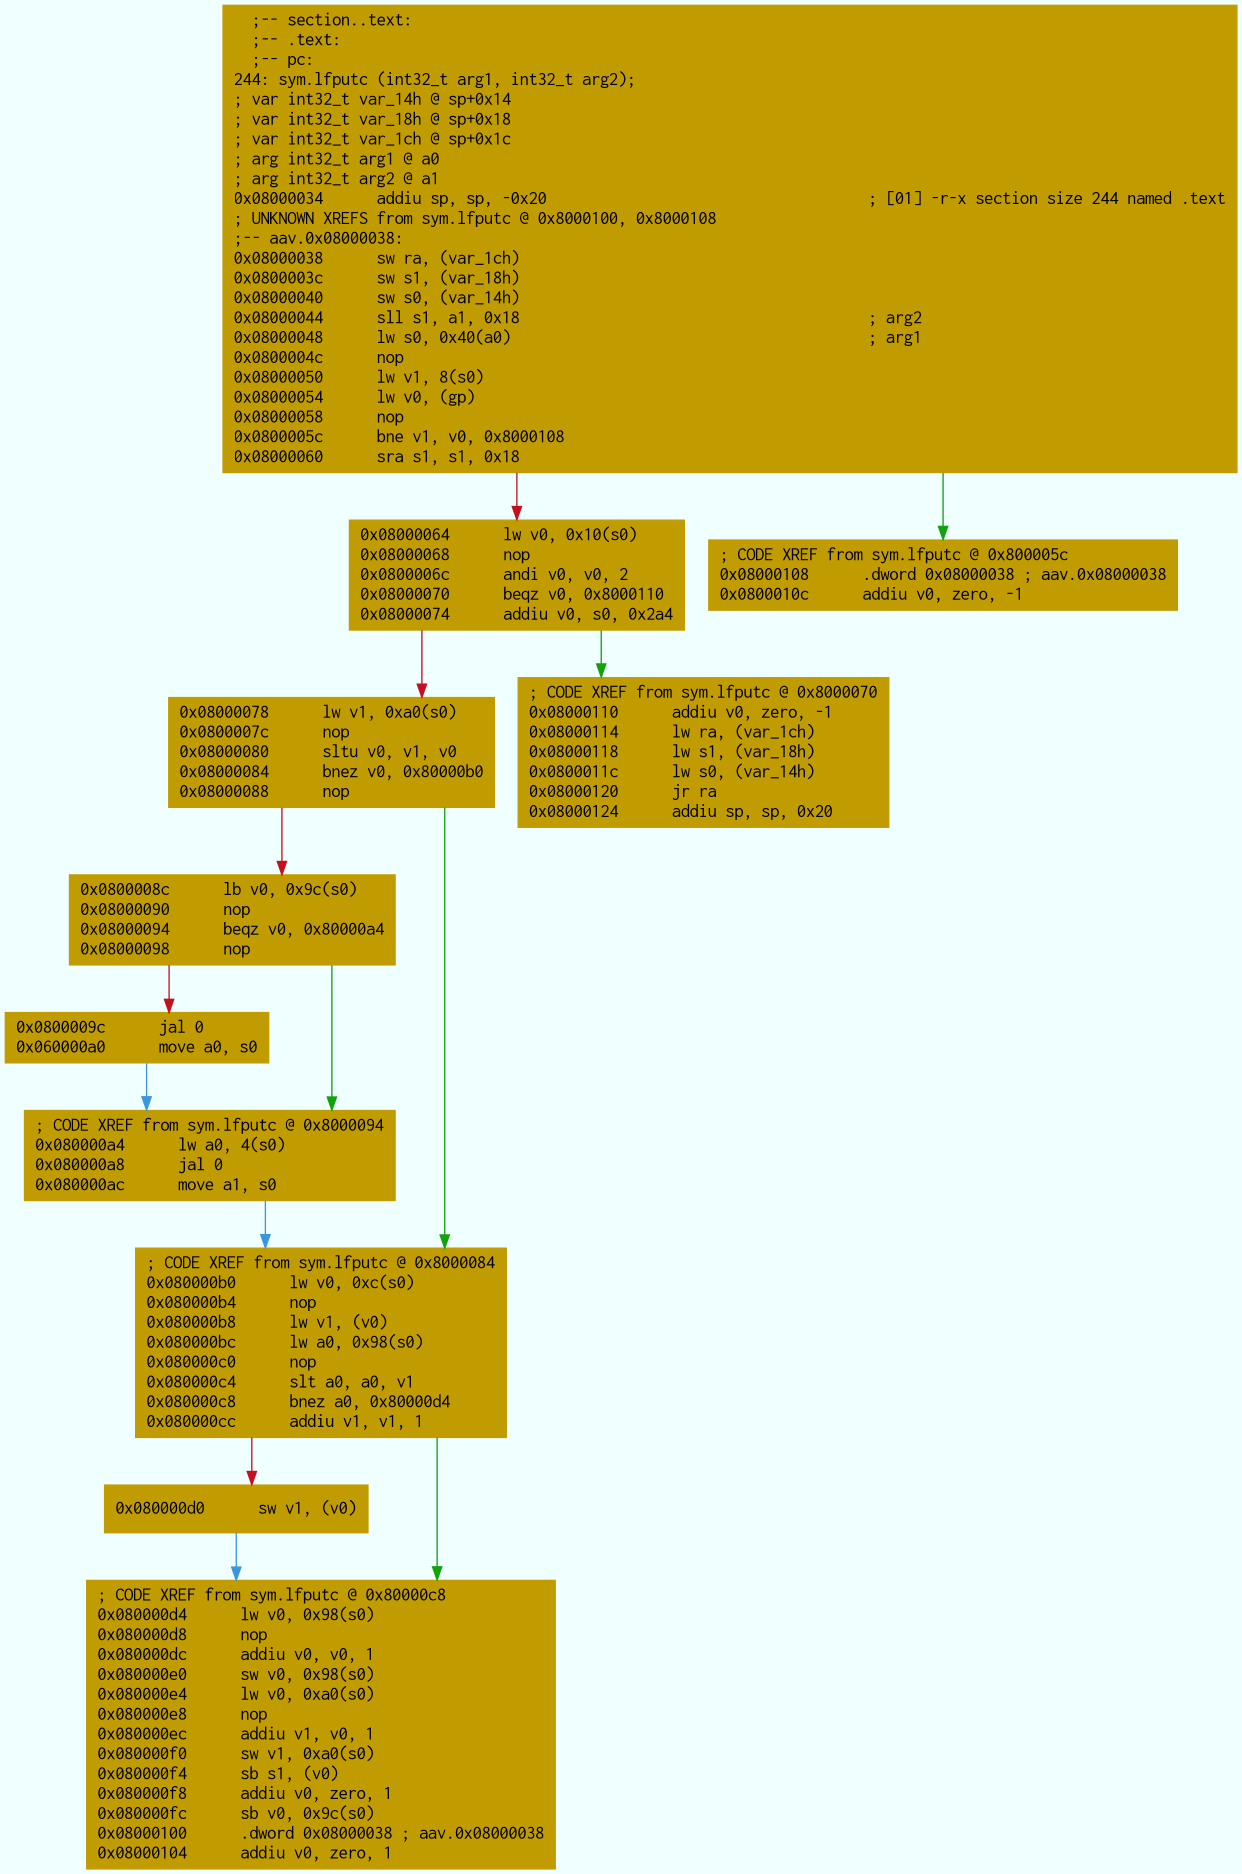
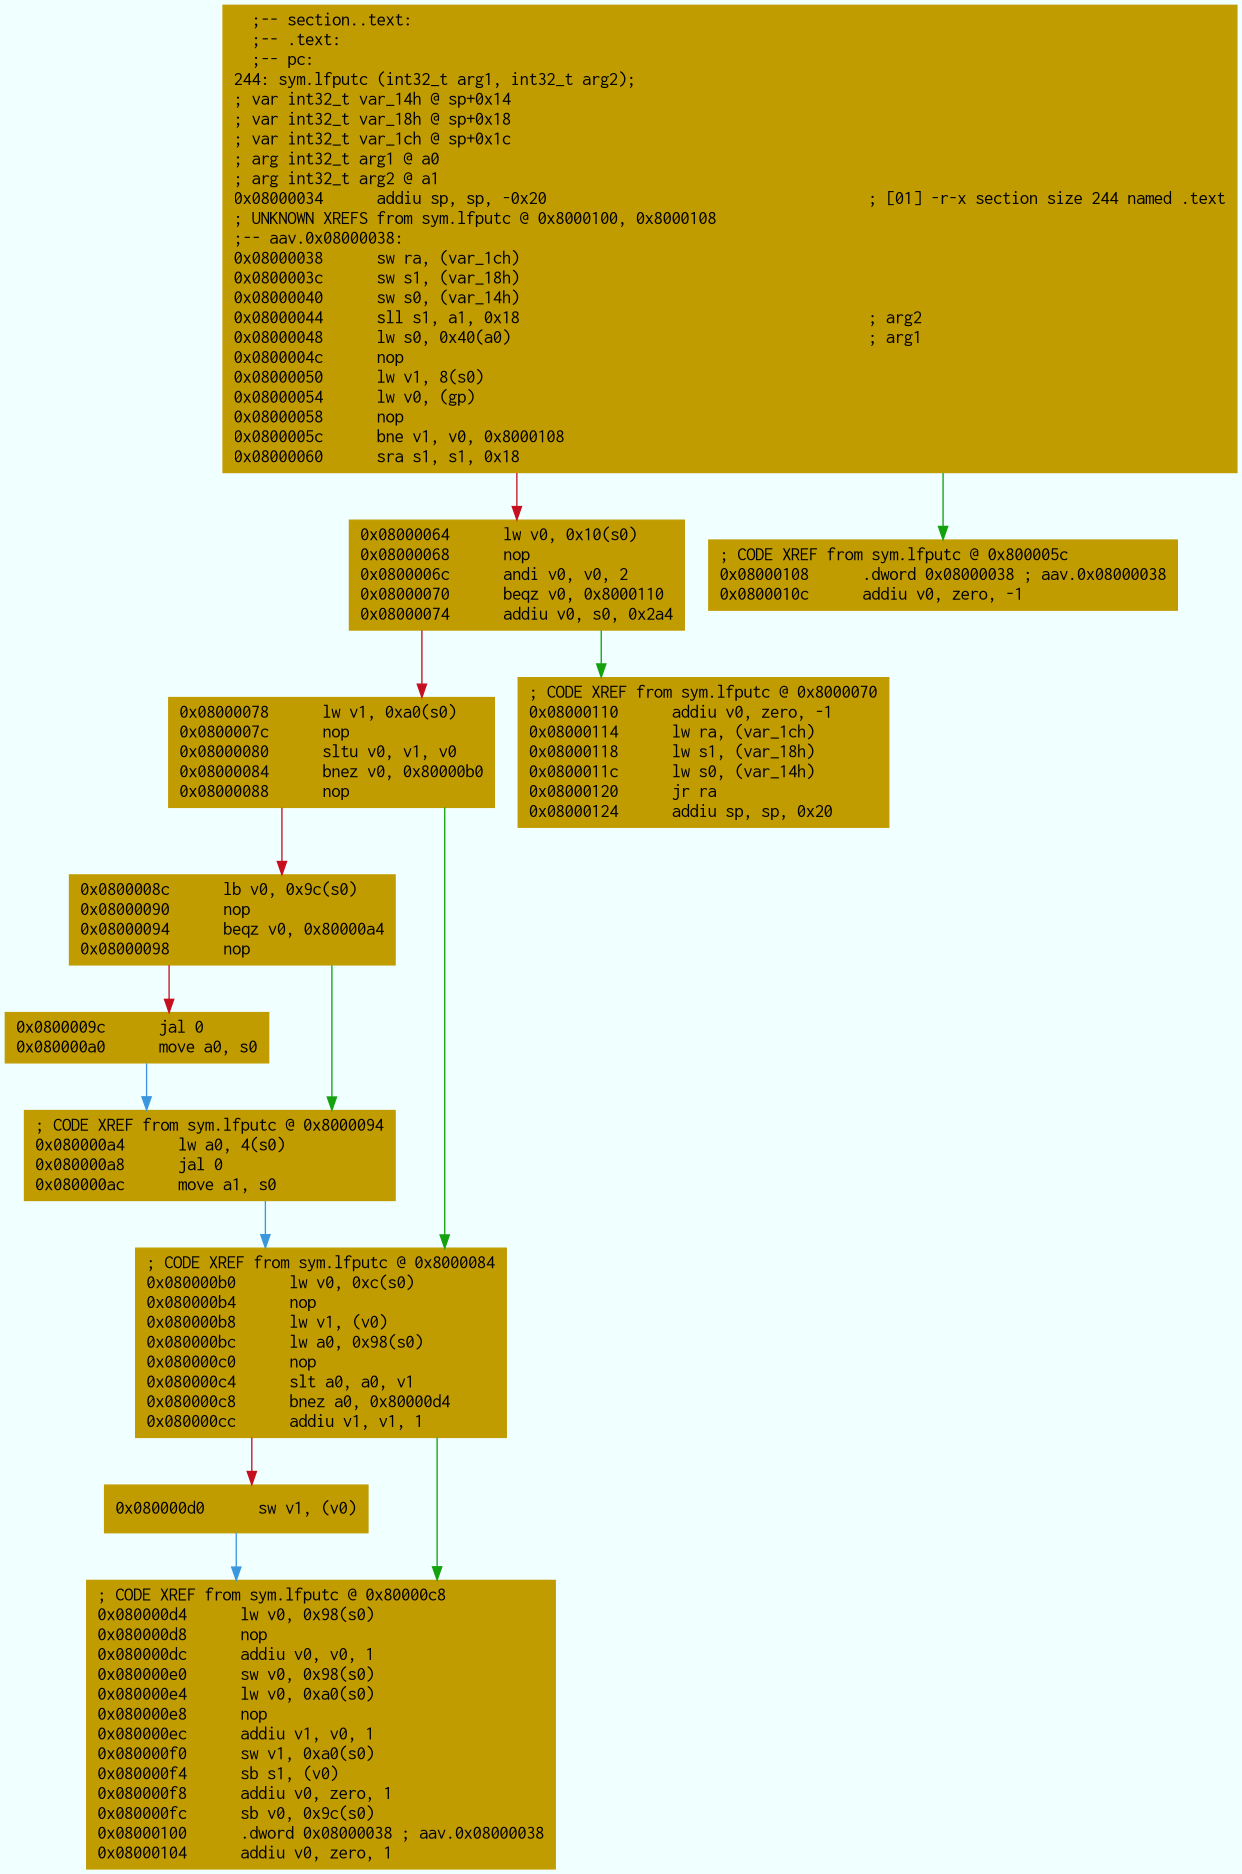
(137, 1038) -> (137, 1038)
